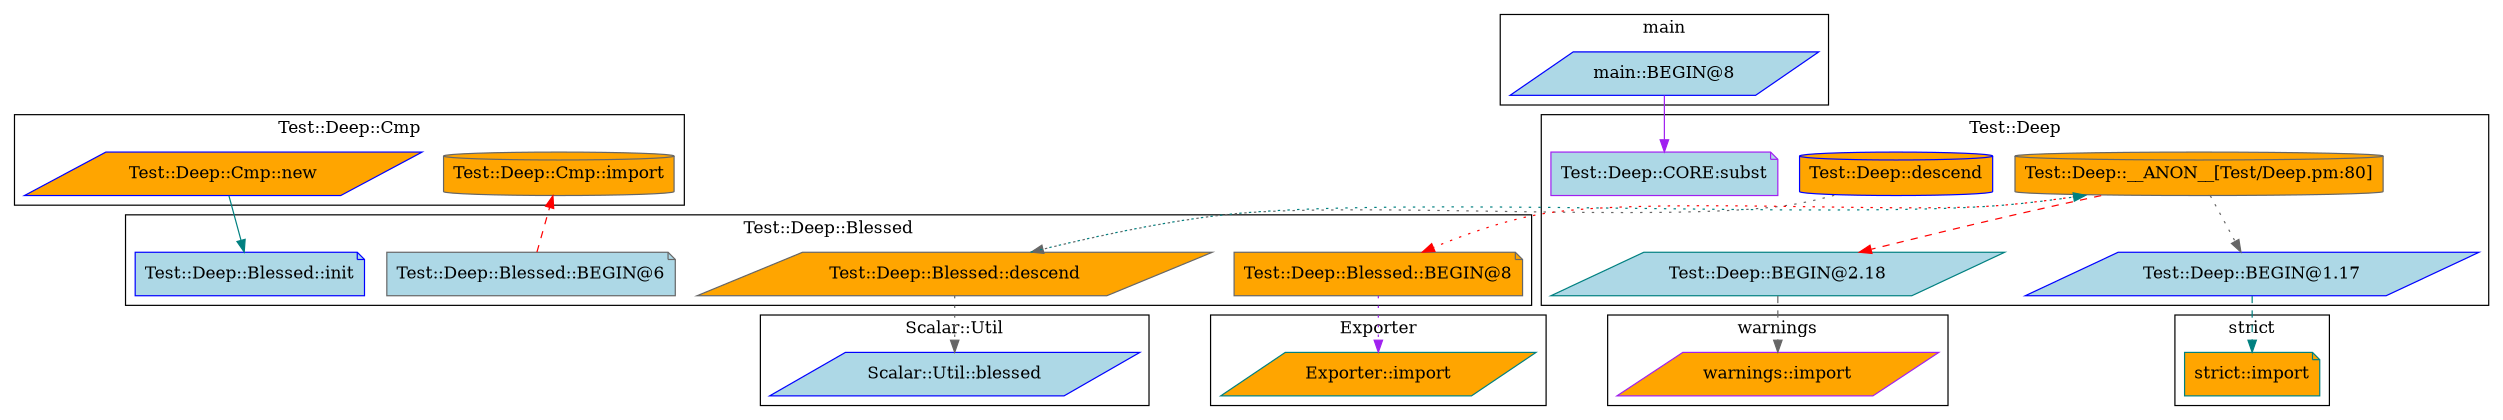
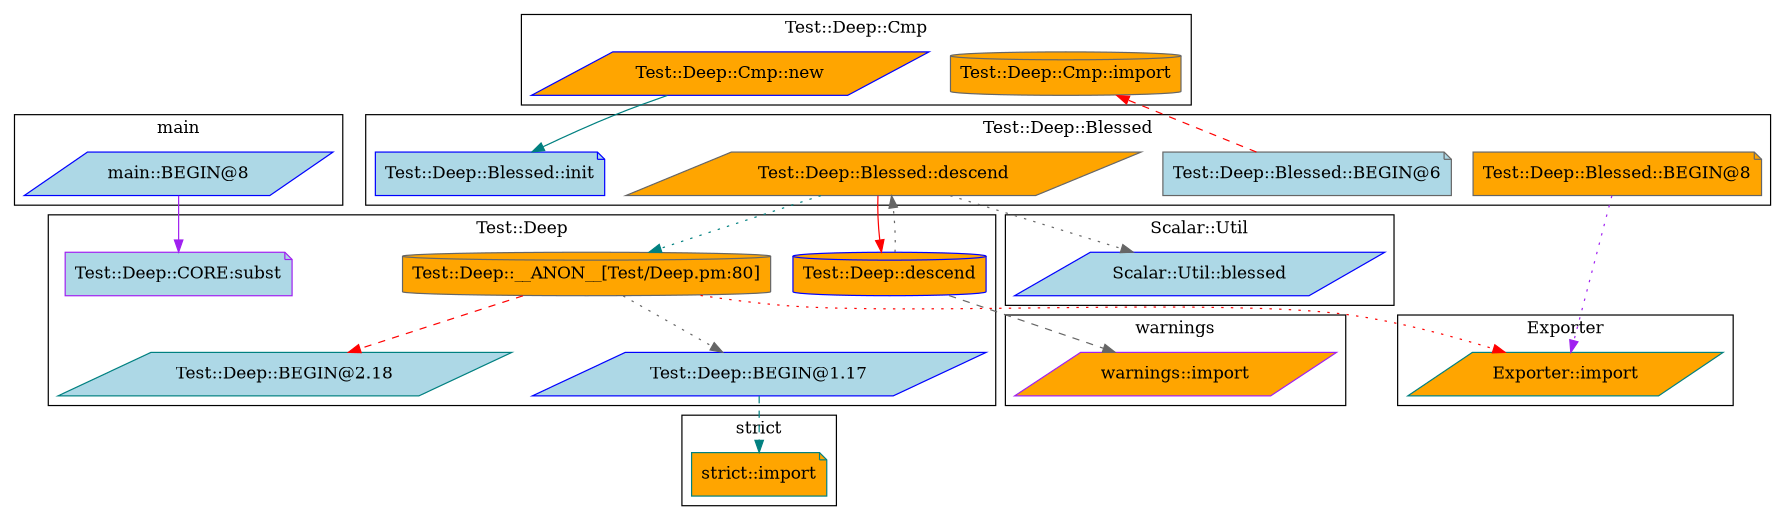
(1757, 206) -> (959, 309)
none -> (878, 222)
(1778, 322) -> (1030, 323)
